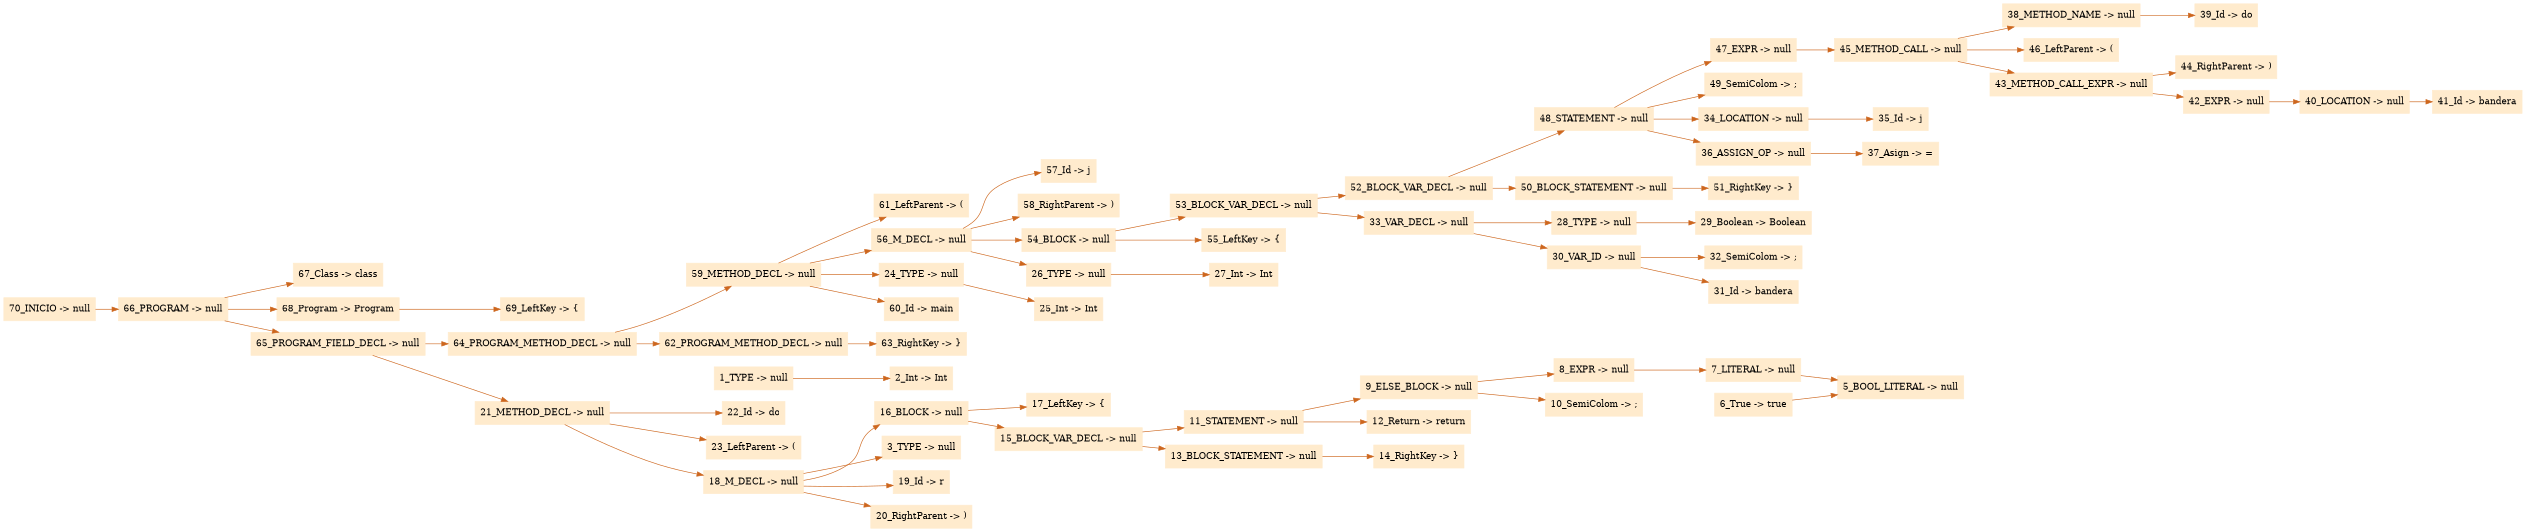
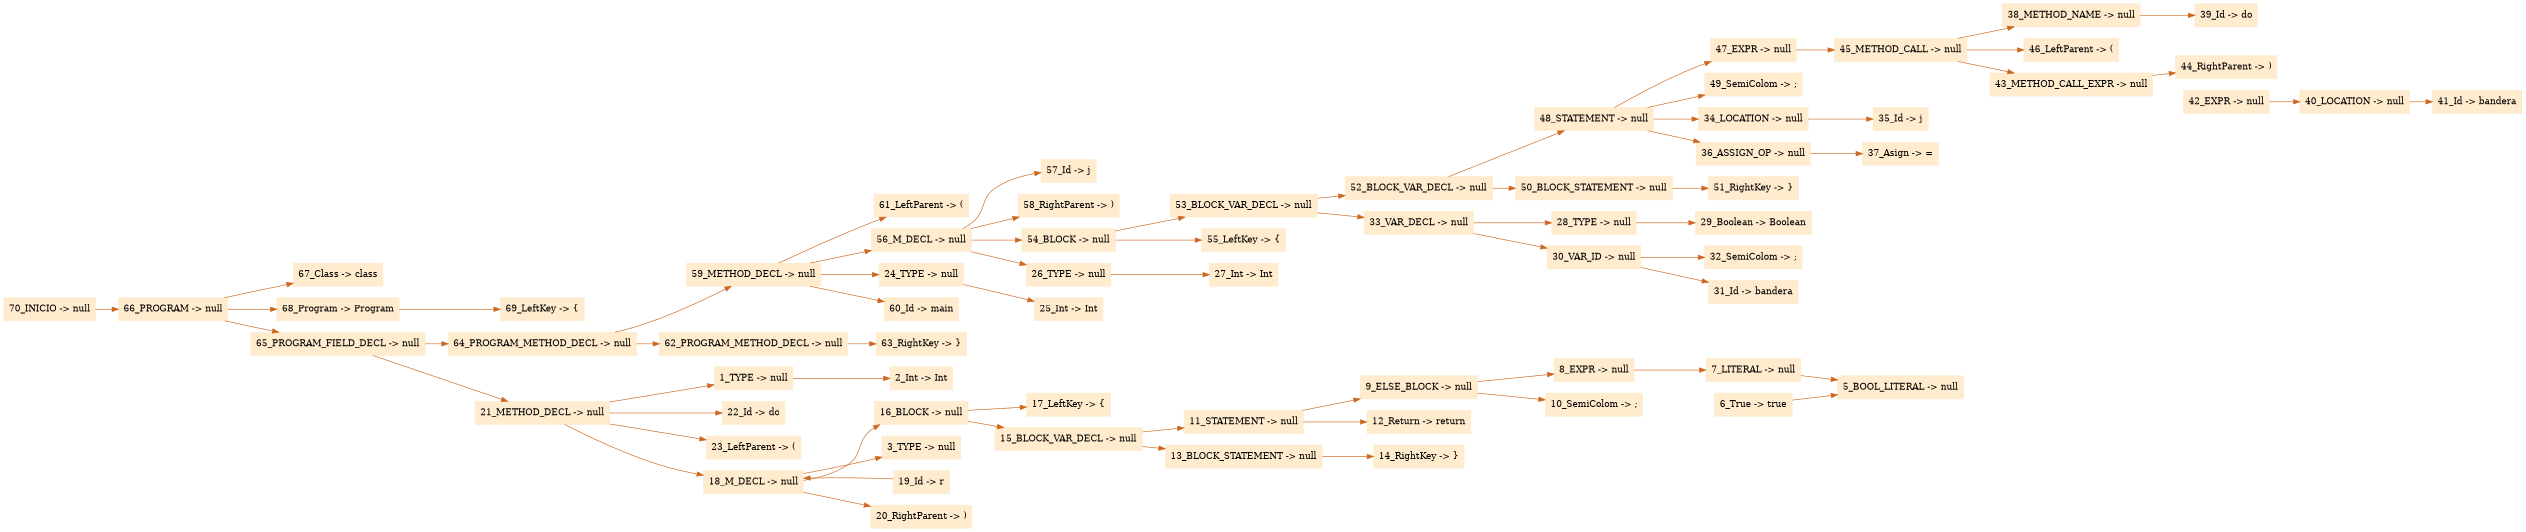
(2165, 95) -> none
none -> (659, 394)
(845, 486) -> (852, 478)
